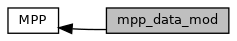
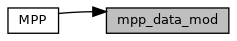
(89, 29) -> (76, 12)
